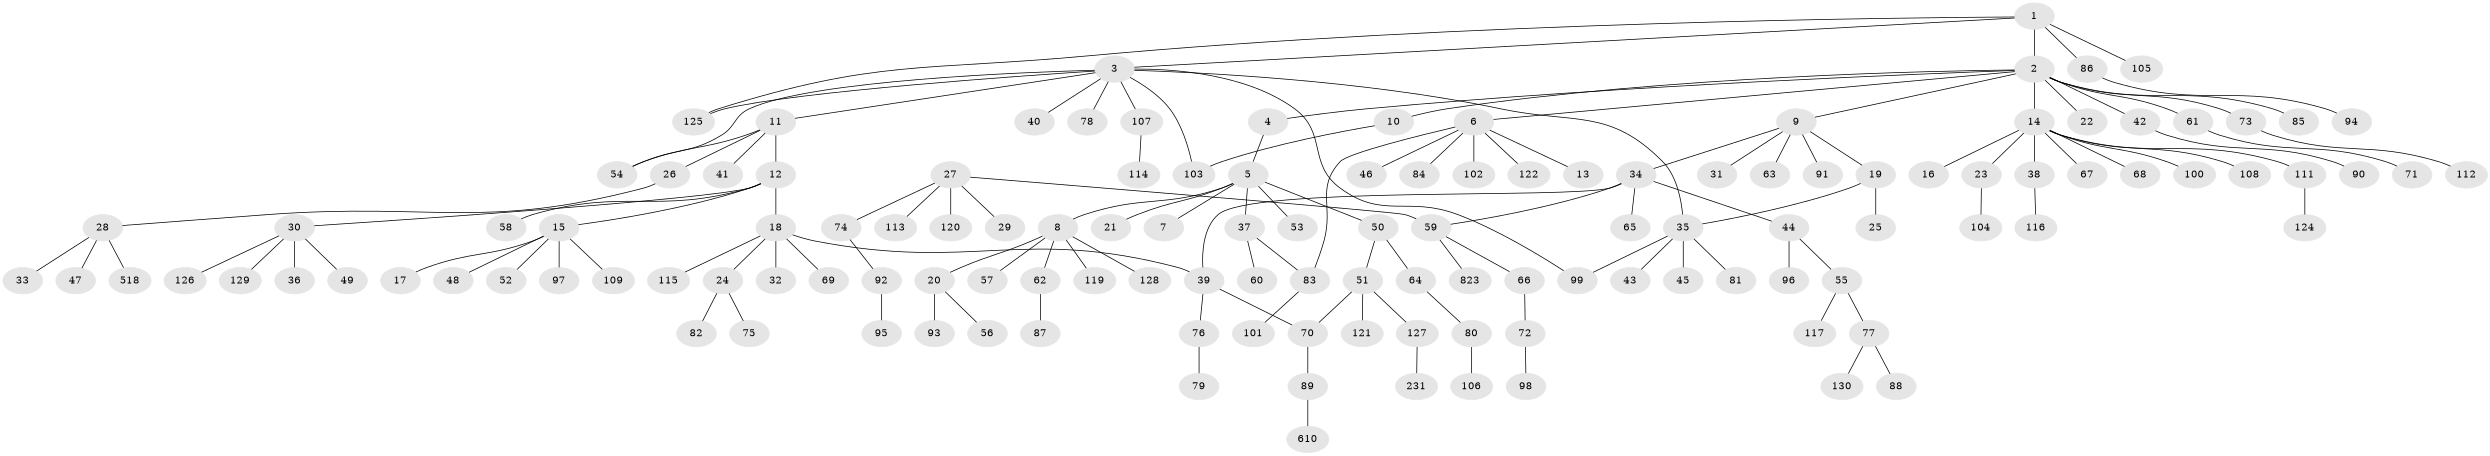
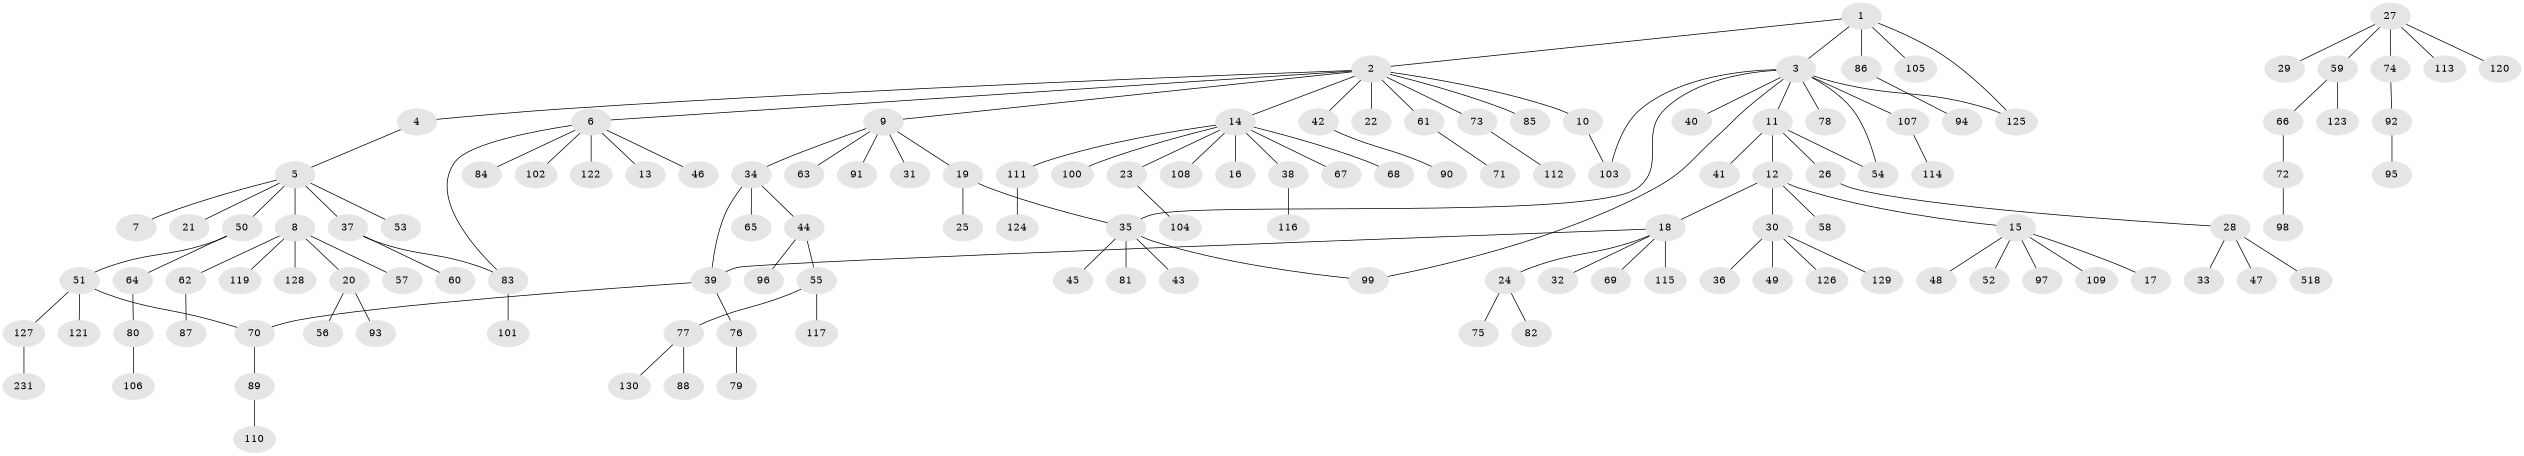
(1537, 208) -> none
(1470, 281) -> (2338, 122)
(1308, 439) -> (255, 439)
